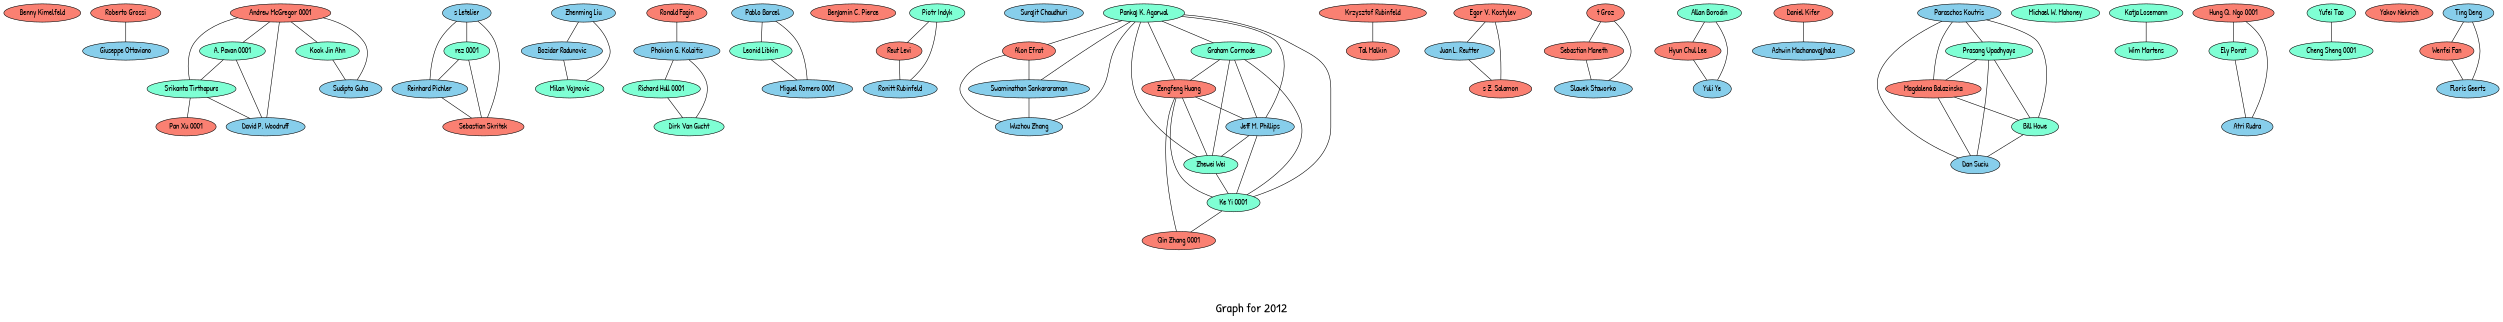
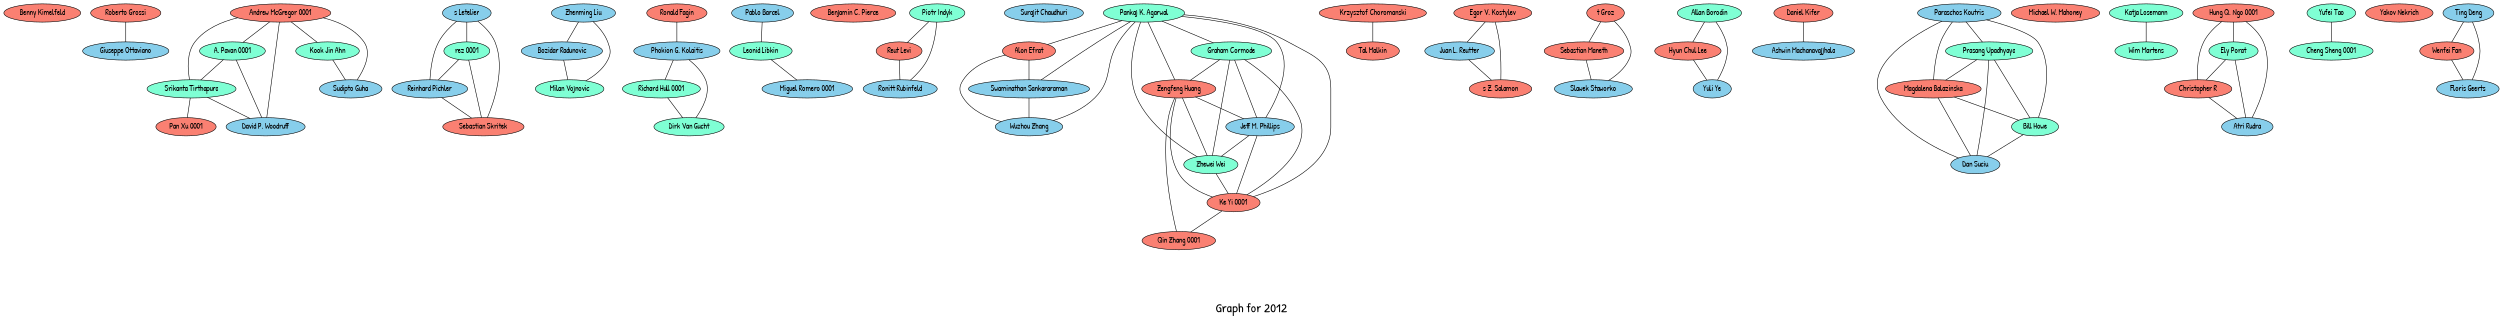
(1373, 13) -> (1373, 13)
(2056, 13) -> (2056, 13)
(800, 46) -> none
none -> (2198, 89)
(1234, 203) -> (1234, 203)
